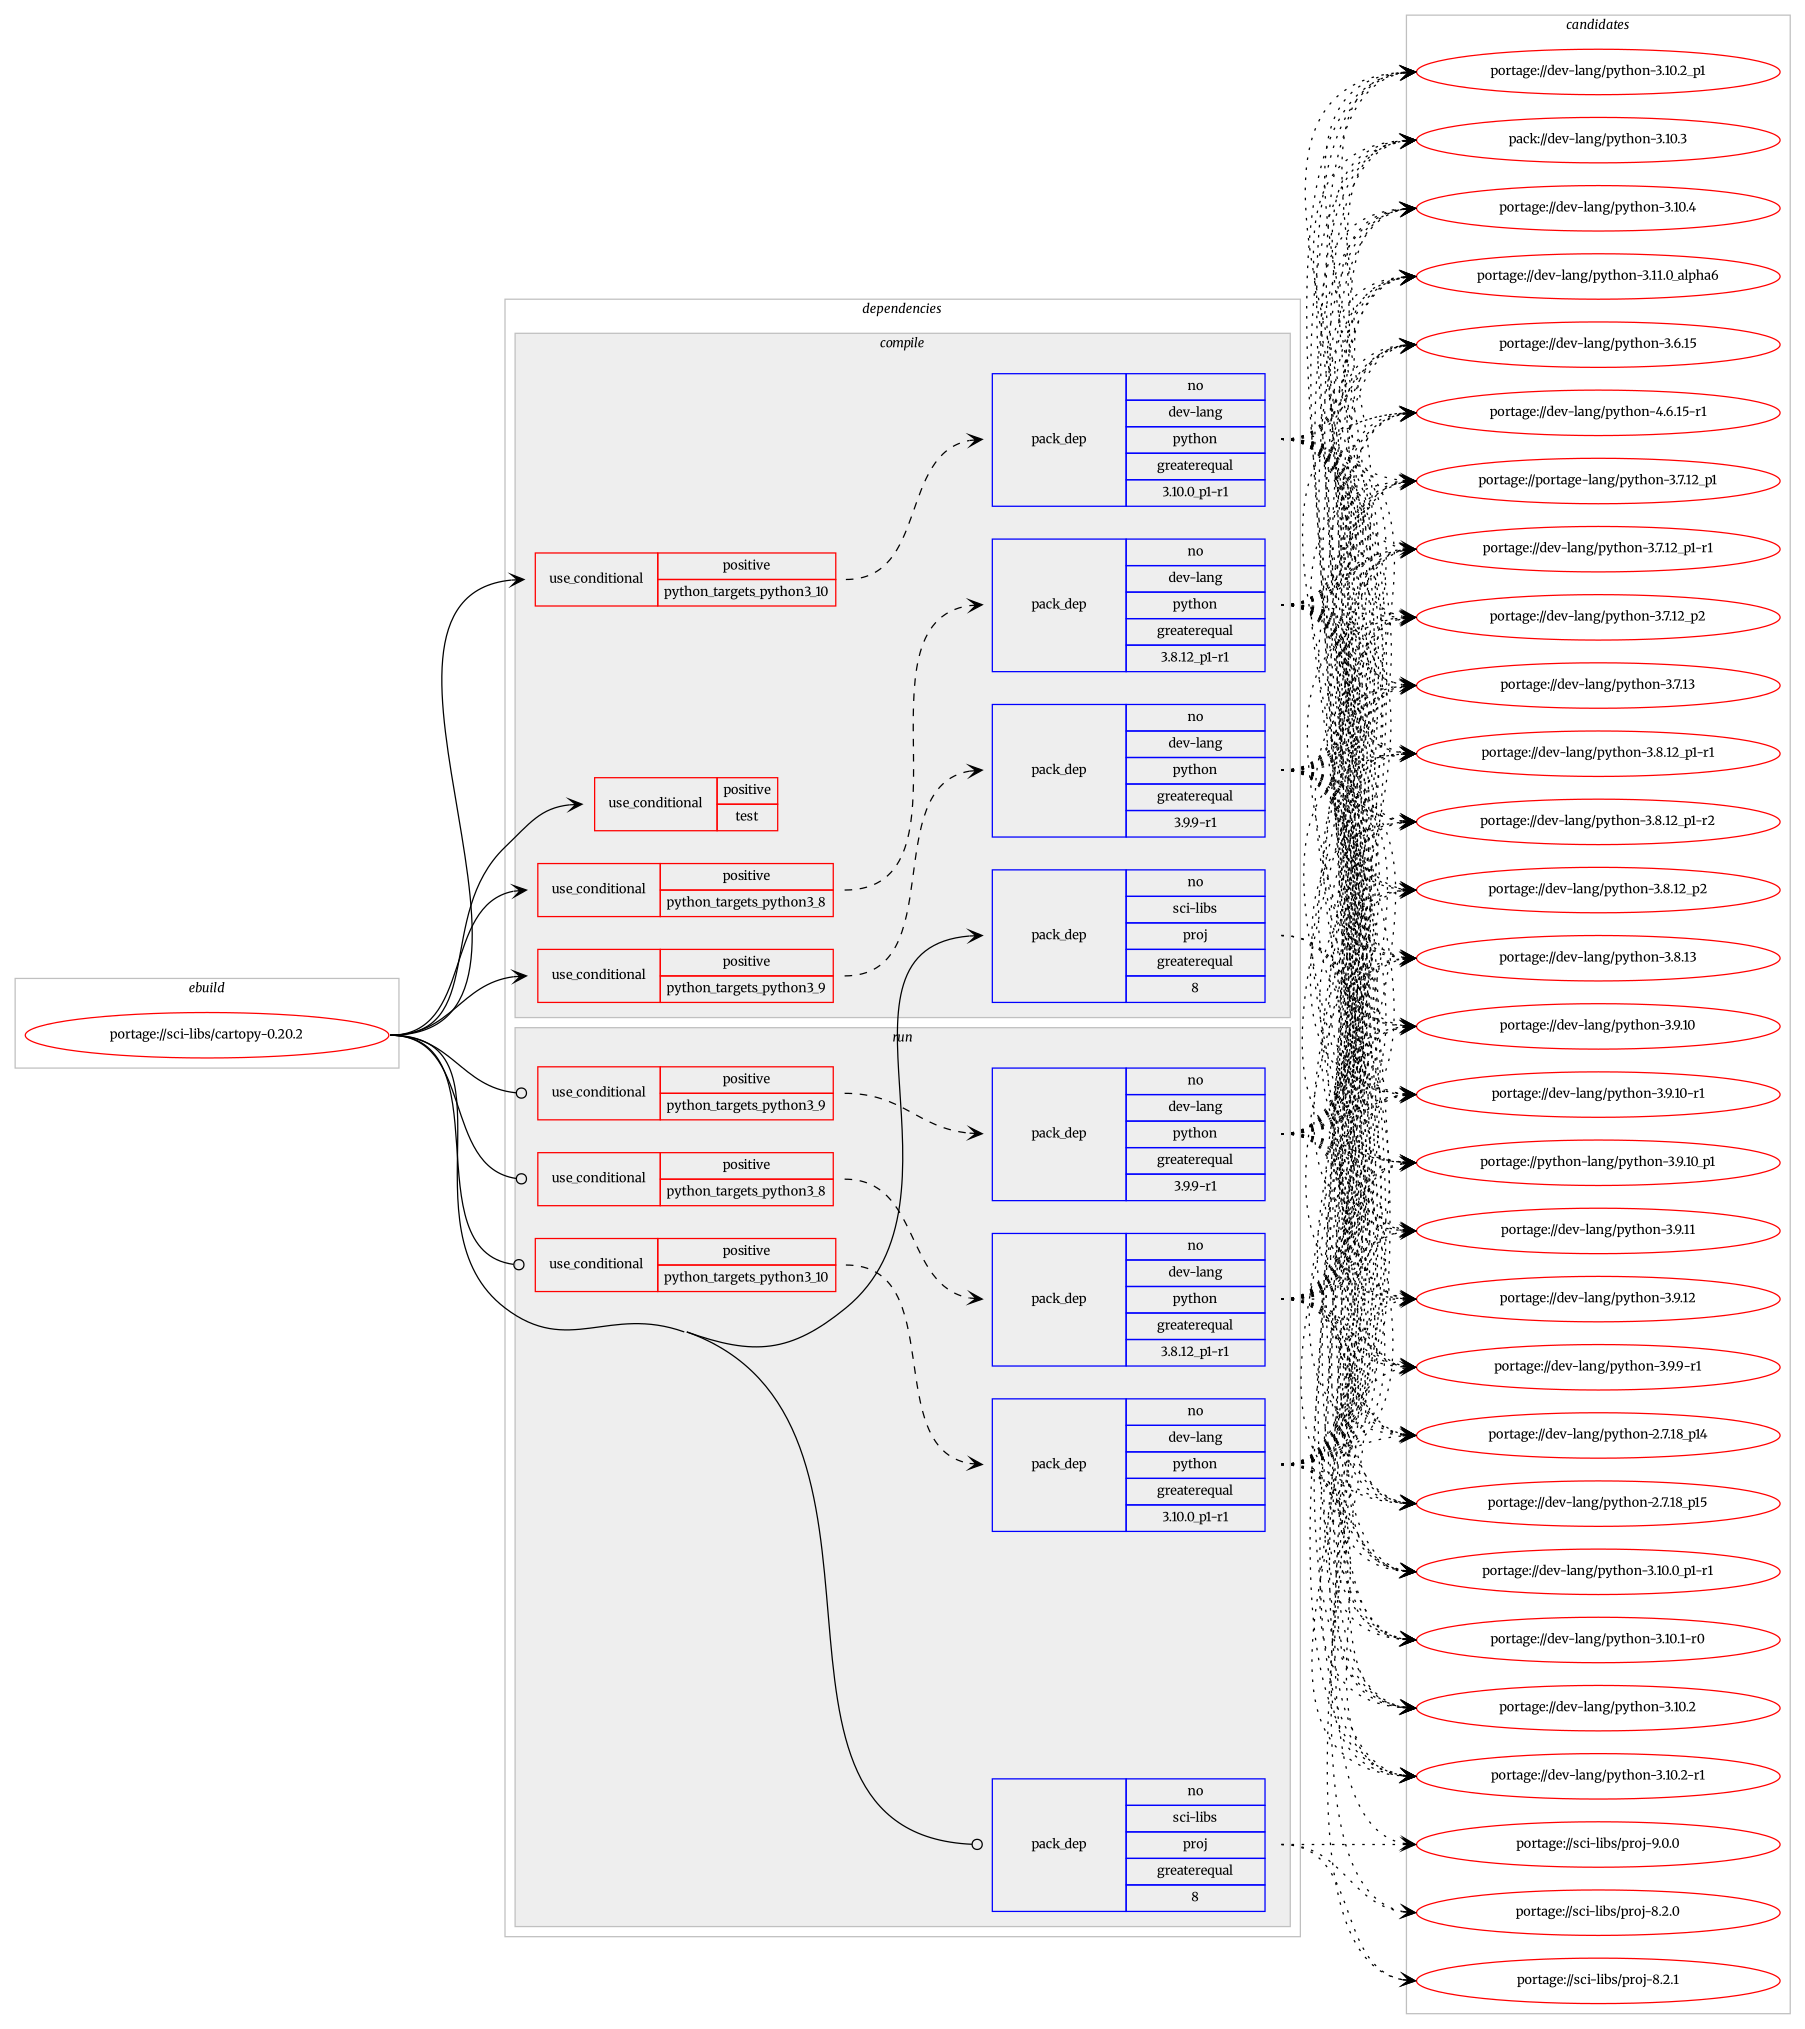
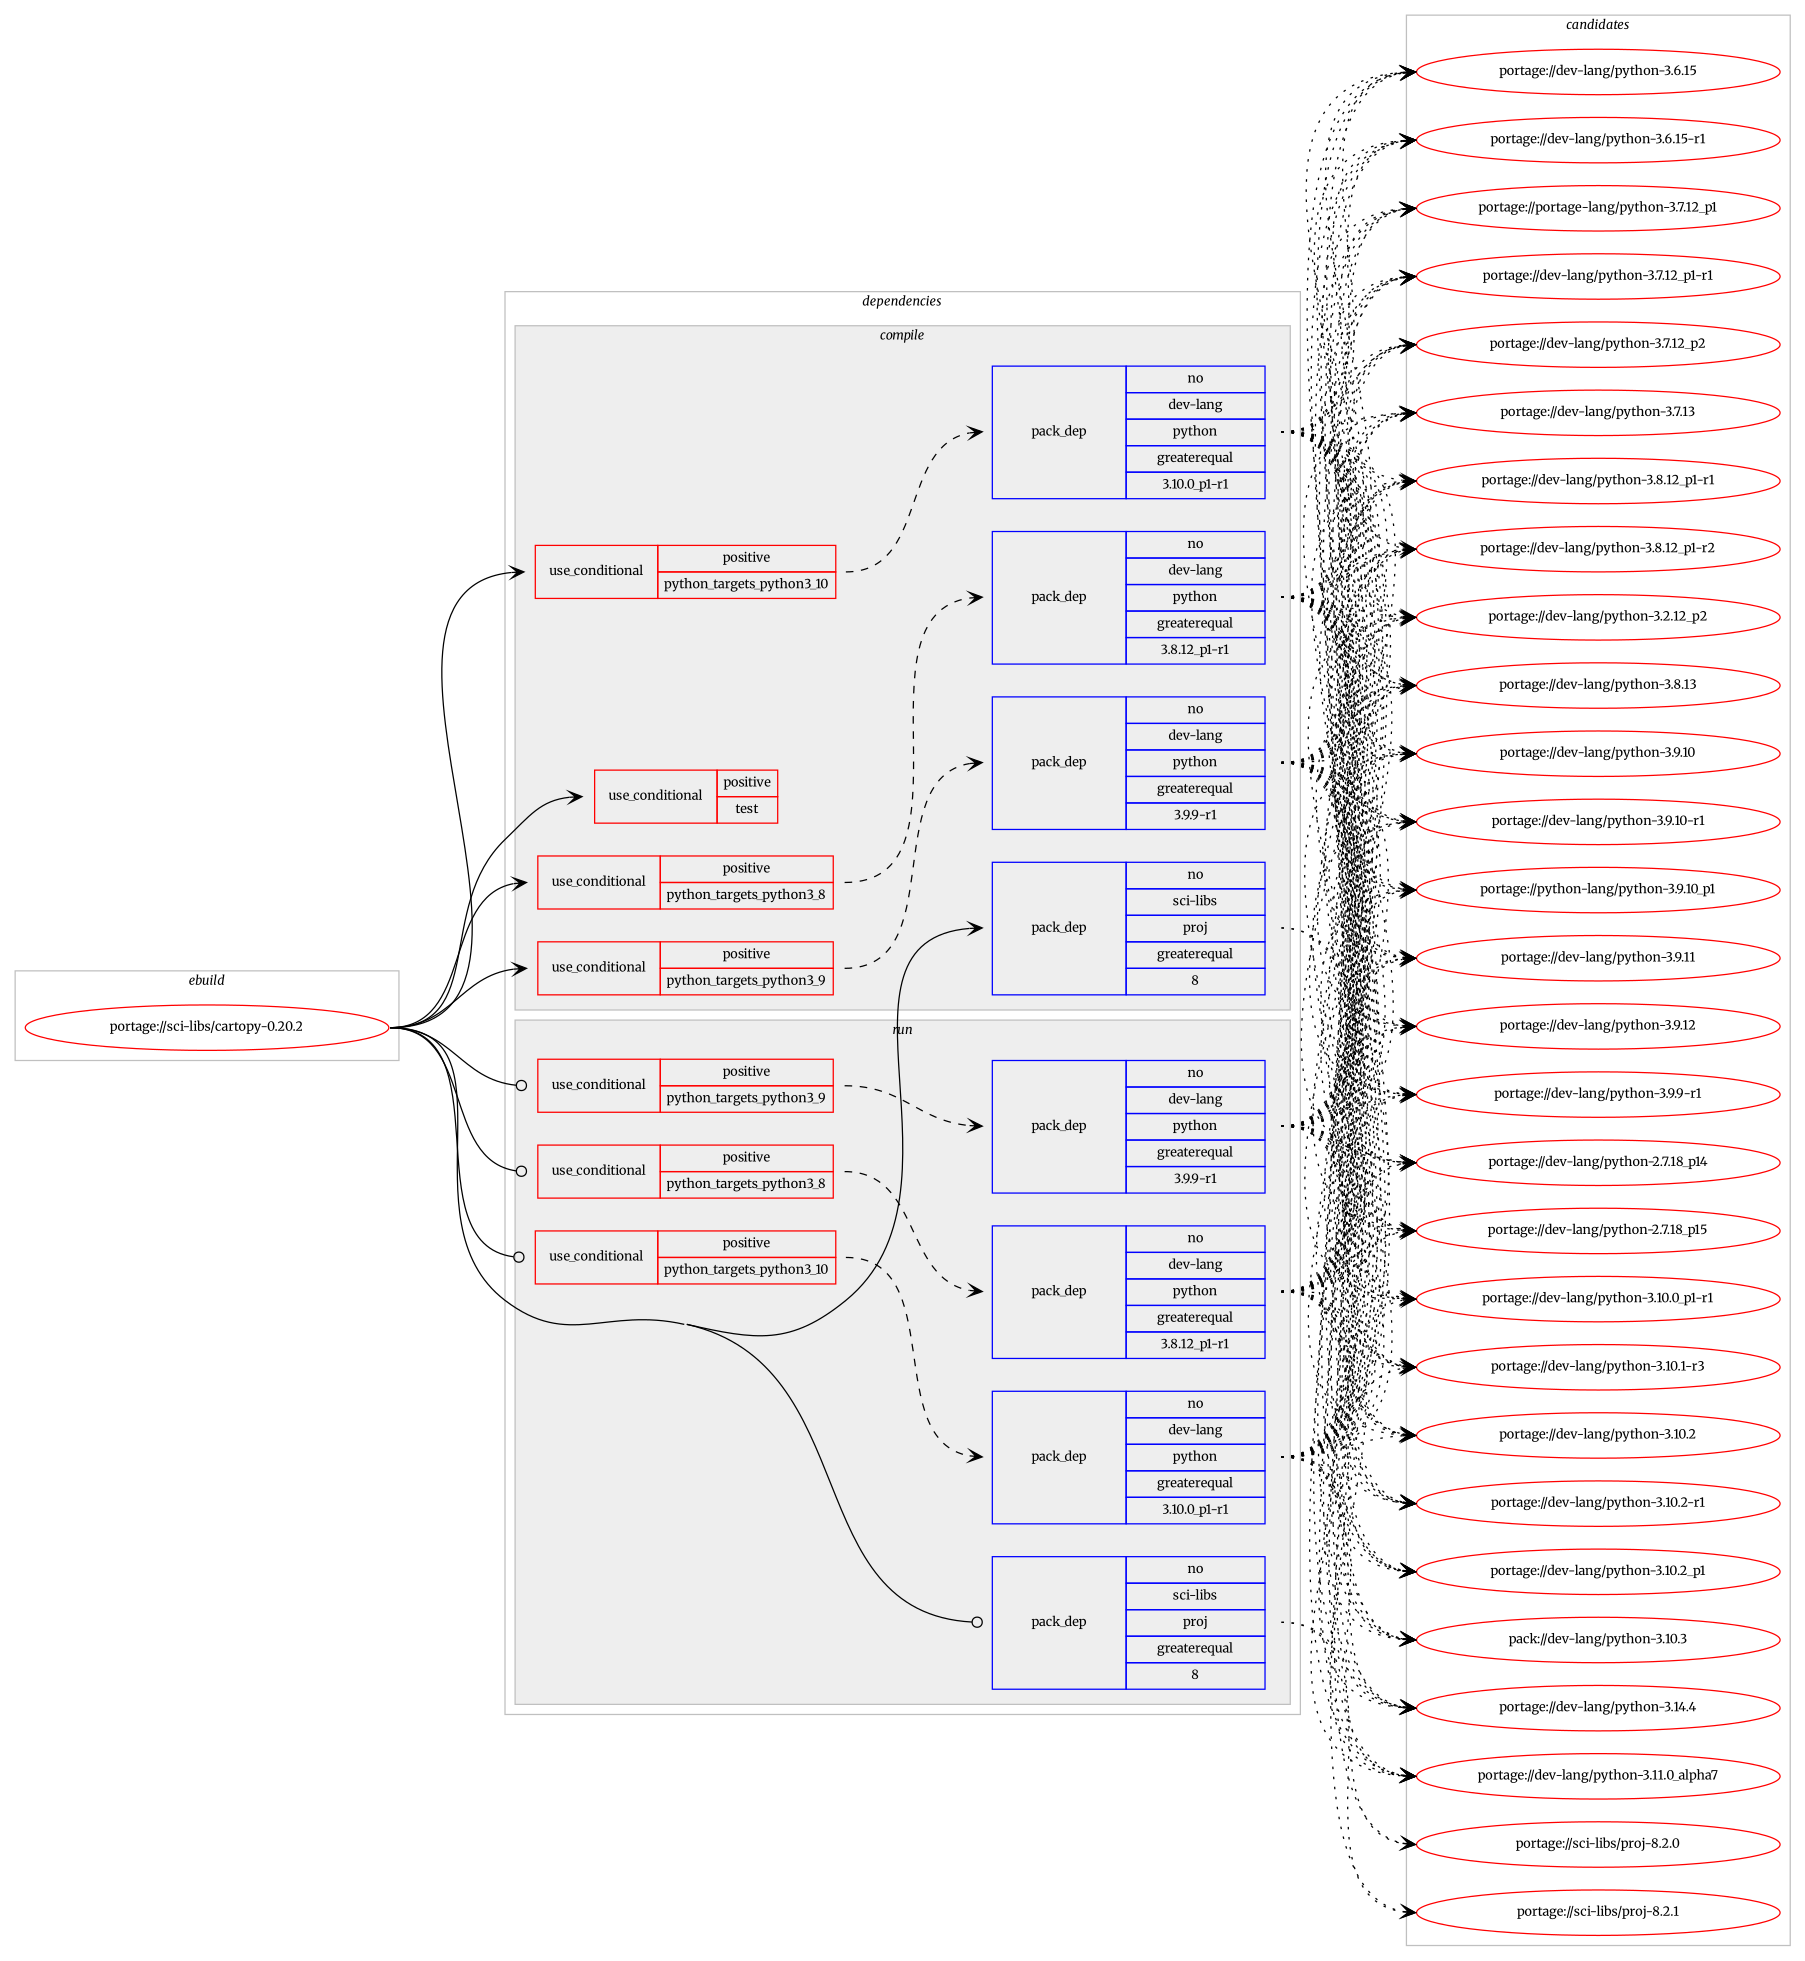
(1598, 208) -> (1598, 1708)
(1598, 276) -> (1598, 1776)
(1598, 413) -> (1598, 140)
(1598, 890) -> (1598, 617)
(1598, 1640) -> (1598, 1367)
(1598, 1845) -> none
